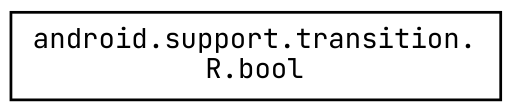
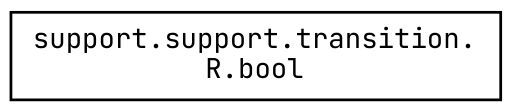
(256, 56) -> (256, 56)
